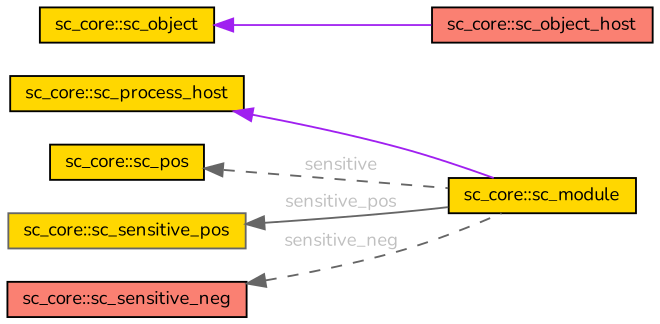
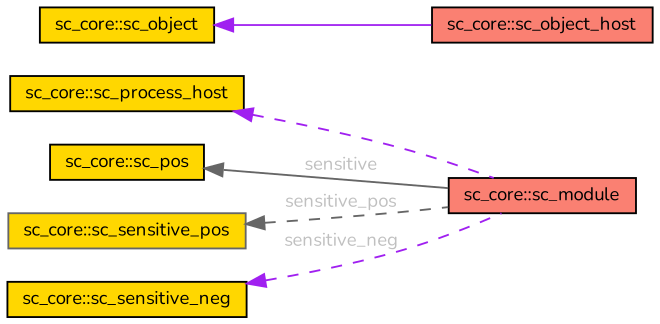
(375, 141) -> (375, 141)
(336, 179) -> (336, 179)
(542, 196) -> (542, 196)
(356, 216) -> (356, 216)
(386, 255) -> (386, 255)
(127, 299) -> (127, 299)
